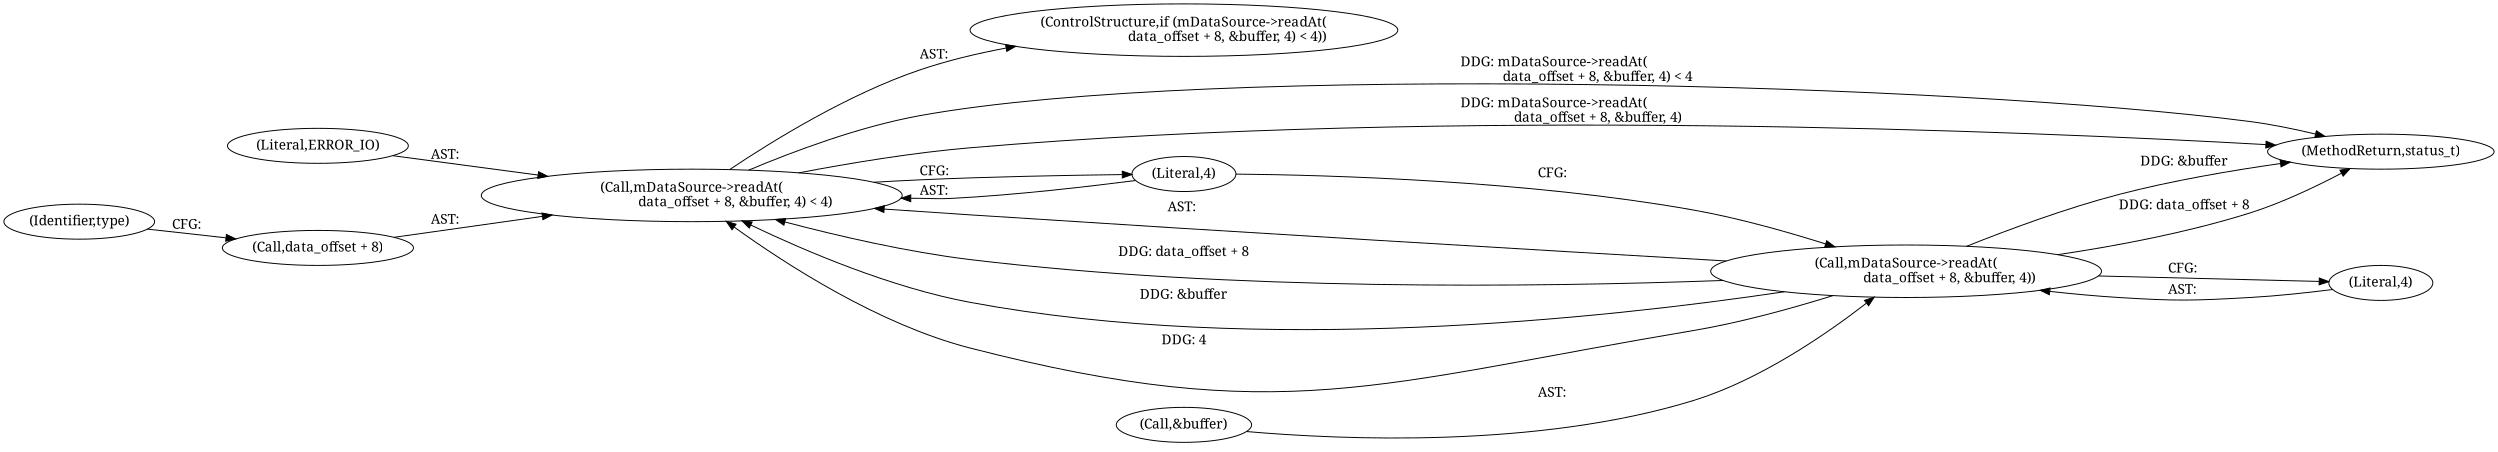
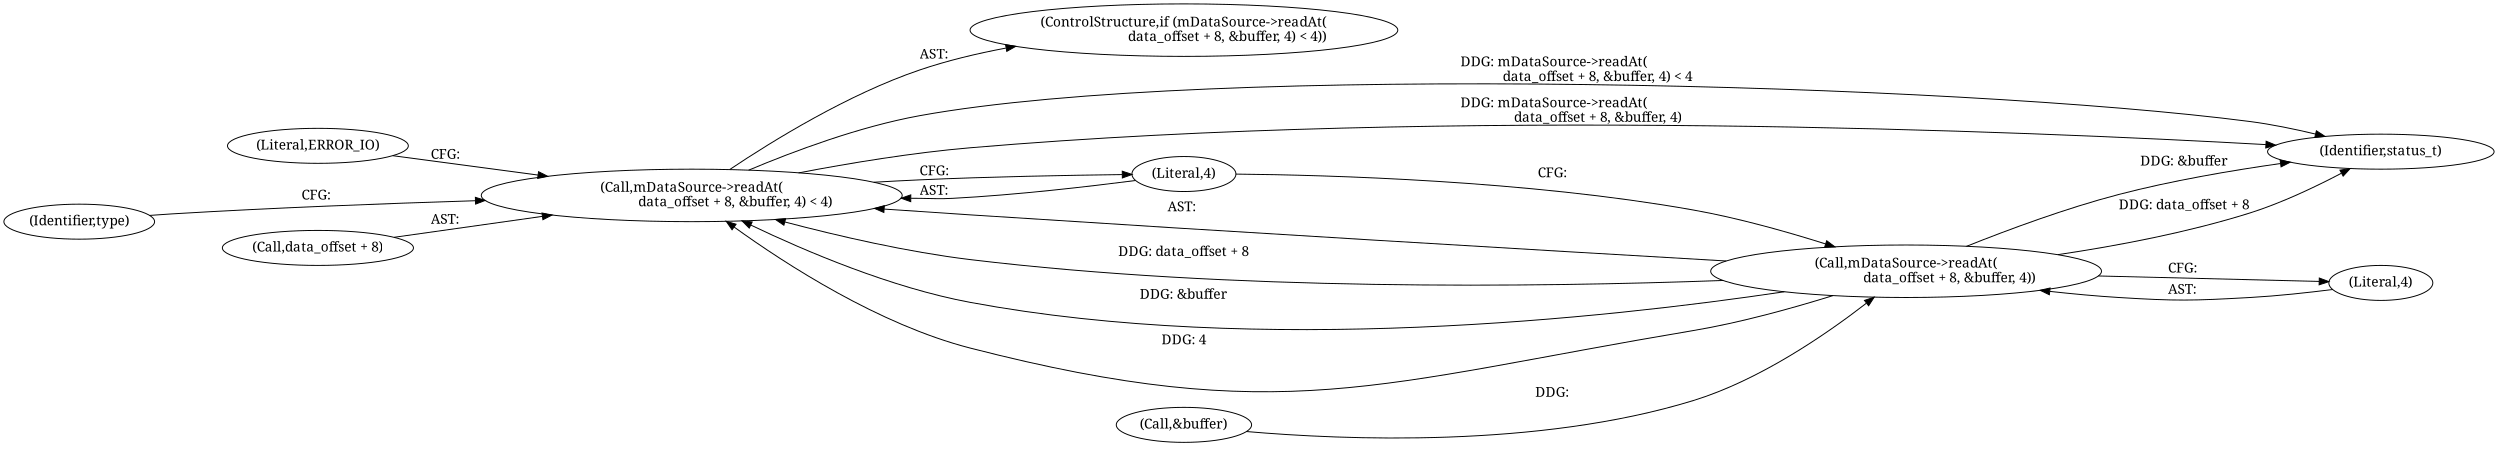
(2381, 152) -> (2381, 152)
(447, 155) -> (447, 155)
(187, 233) -> (312, 207)
(1554, 393) -> (1554, 393)
